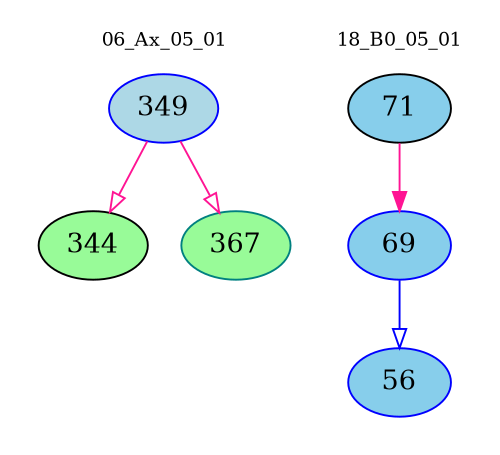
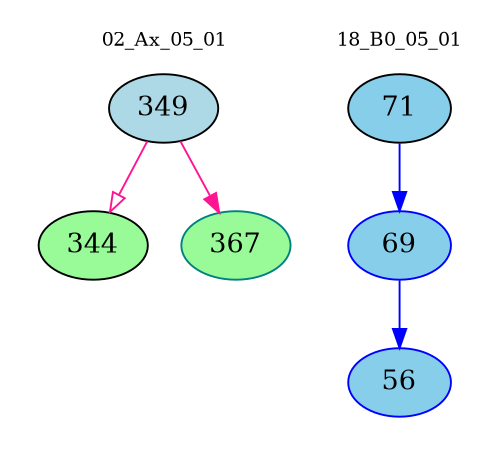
(165, 41) -> (165, 41)
(164, 108) -> (164, 108)
(195, 168) -> (195, 168)
(400, 168) -> (400, 168)
(400, 305) -> (400, 305)
